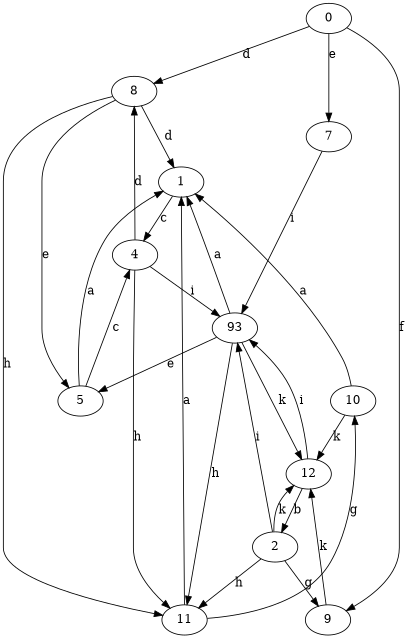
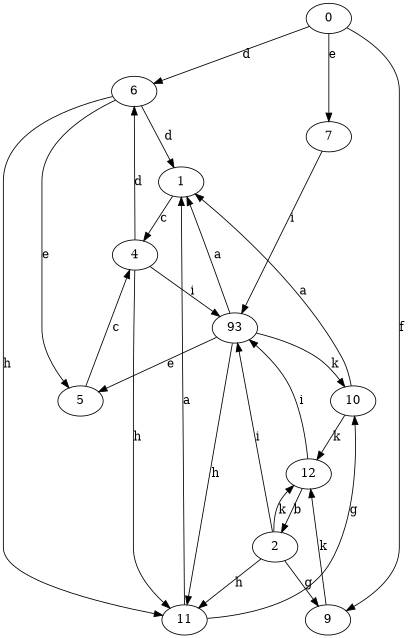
(134, 91) -> (134, 91)
(89, 278) -> none
(270, 397) -> (302, 349)
